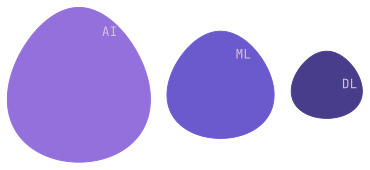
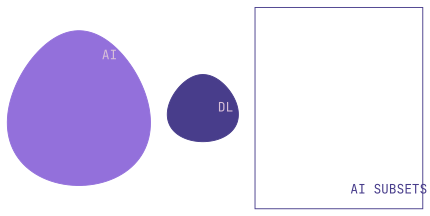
(221, 85) -> none
none -> (339, 108)
